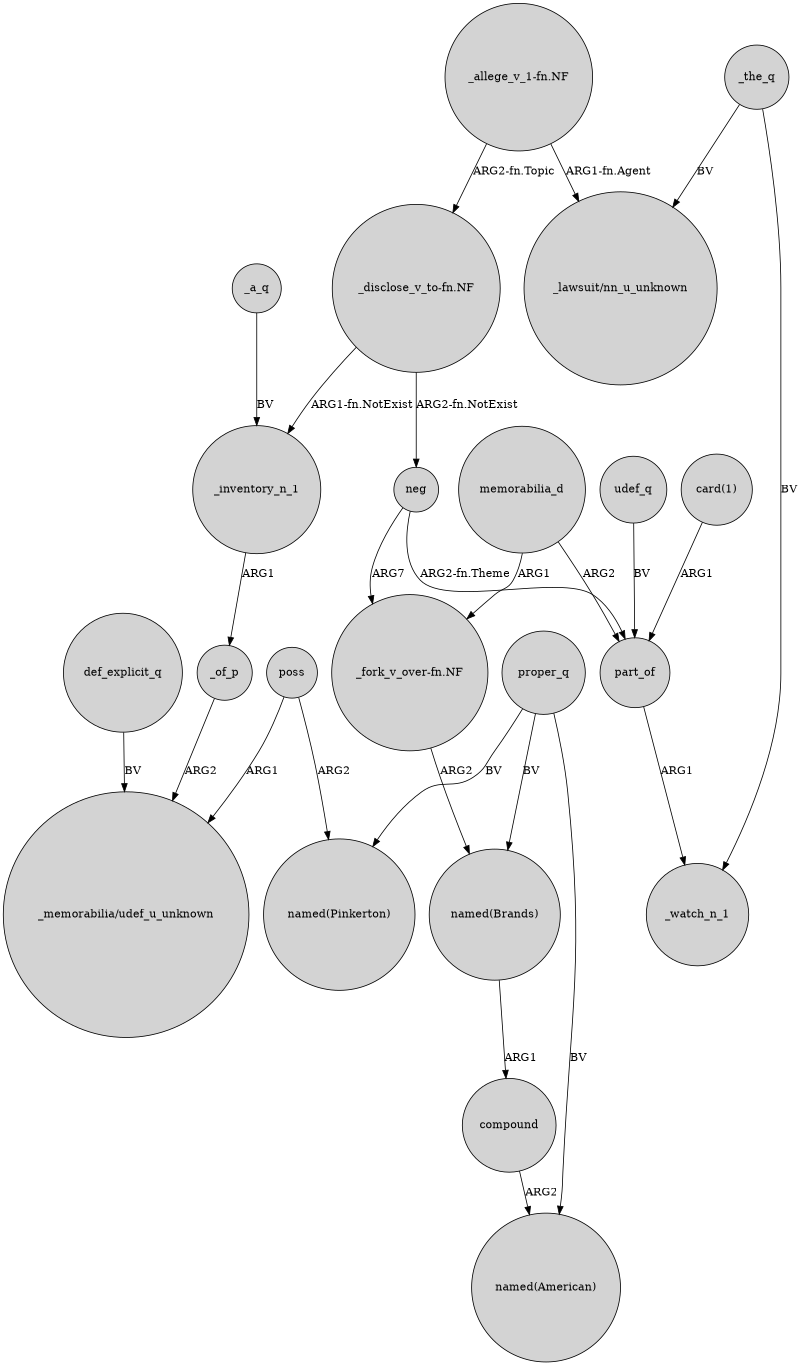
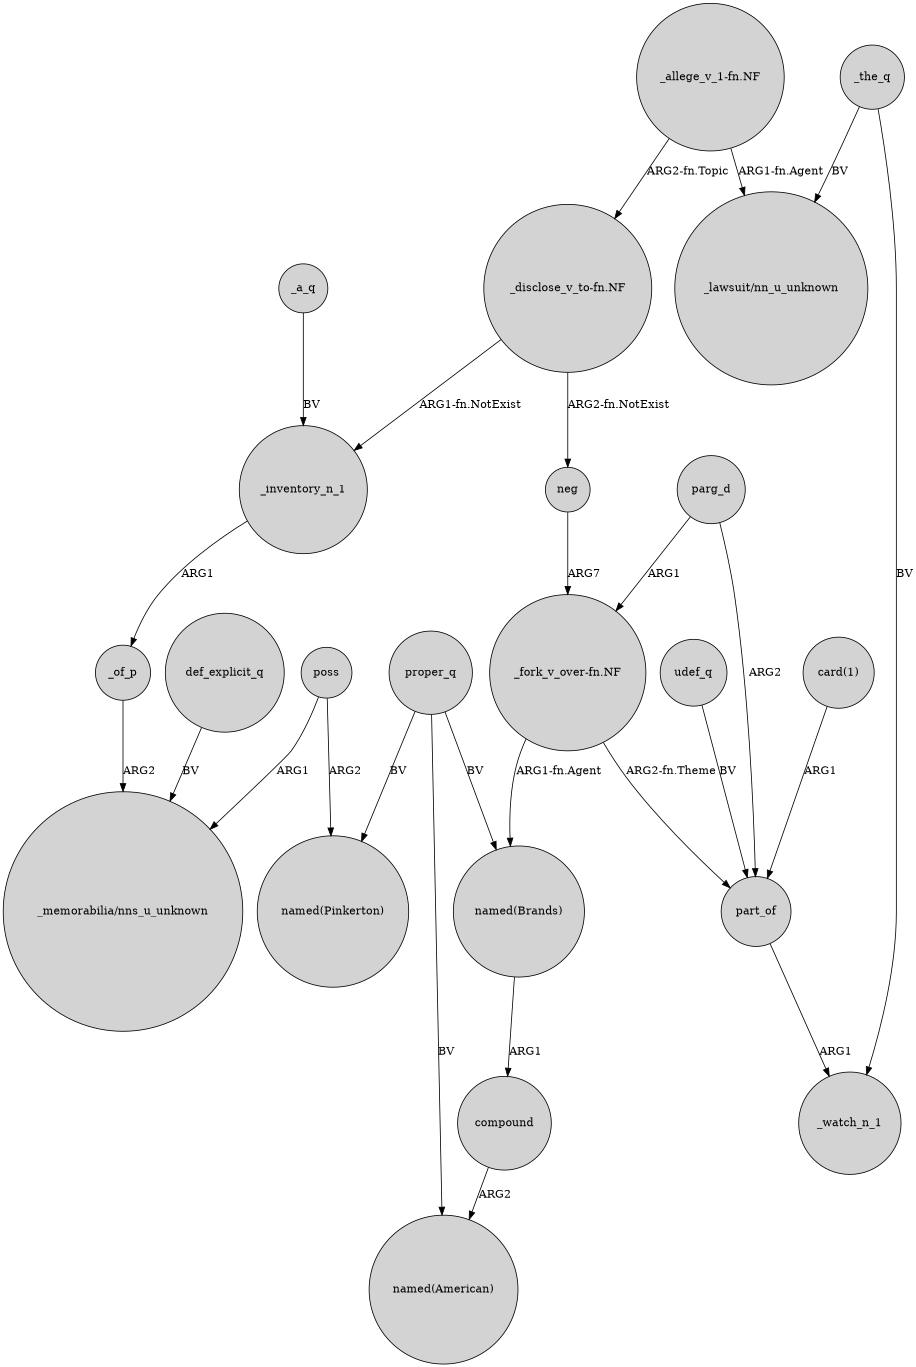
(522, 490) -> (711, 490)
(486, 591) -> (659, 816)
(457, 771) -> (559, 771)
(126, 915) -> (123, 912)
